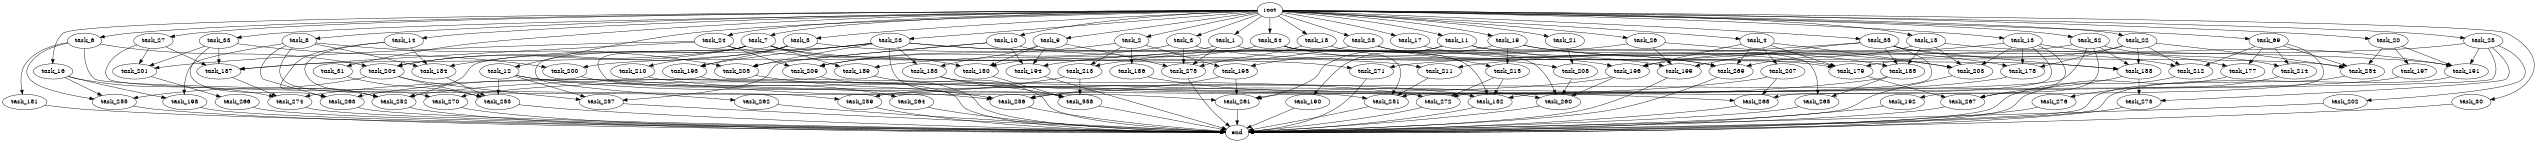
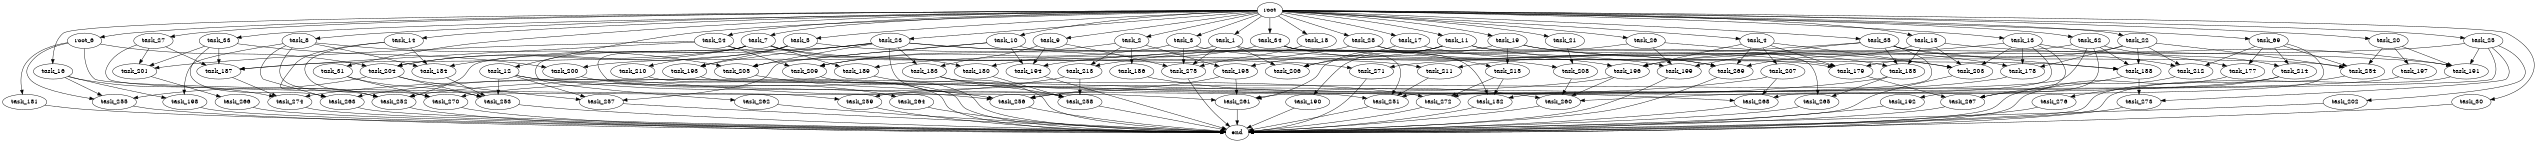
(85, 41) -> (85, 41)
(1450, 51) -> (1932, 92)
(1016, 55) -> none
none -> (1287, 71)
none -> (386, 86)
(1059, 87) -> (947, 106)
(1080, 102) -> (1080, 102)
